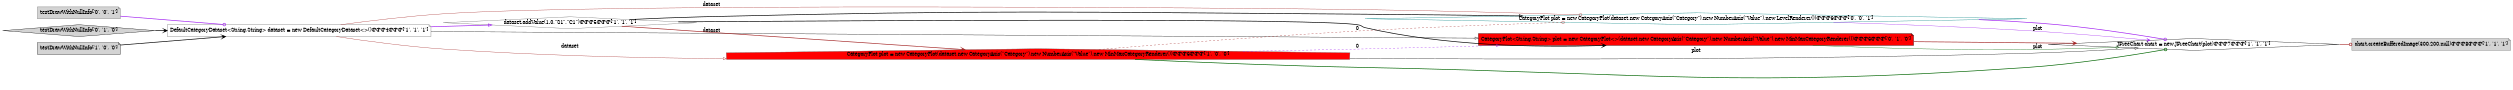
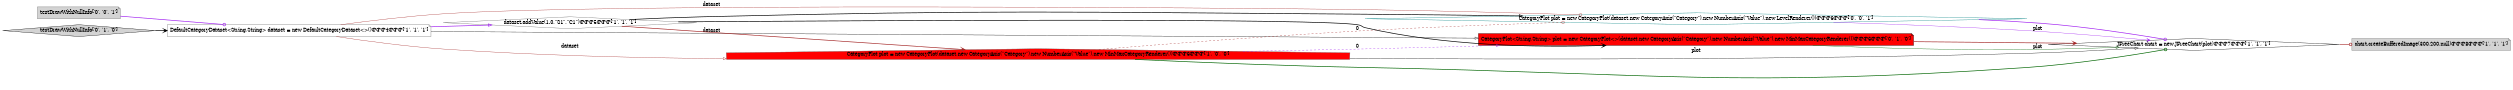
(79, 48) -> none
